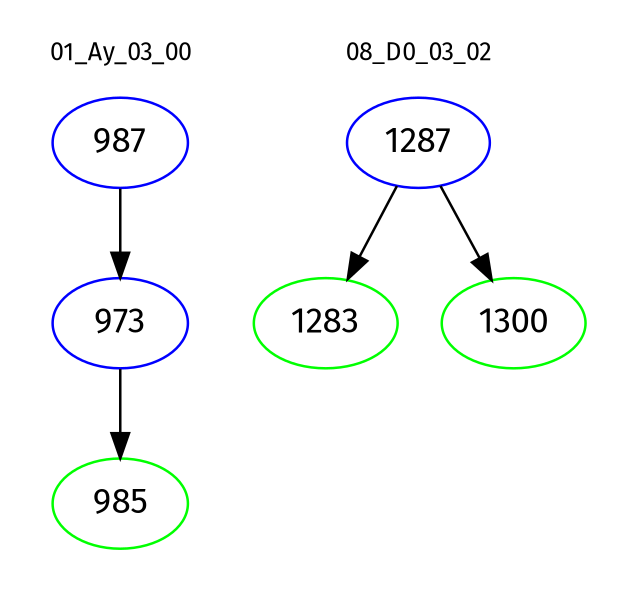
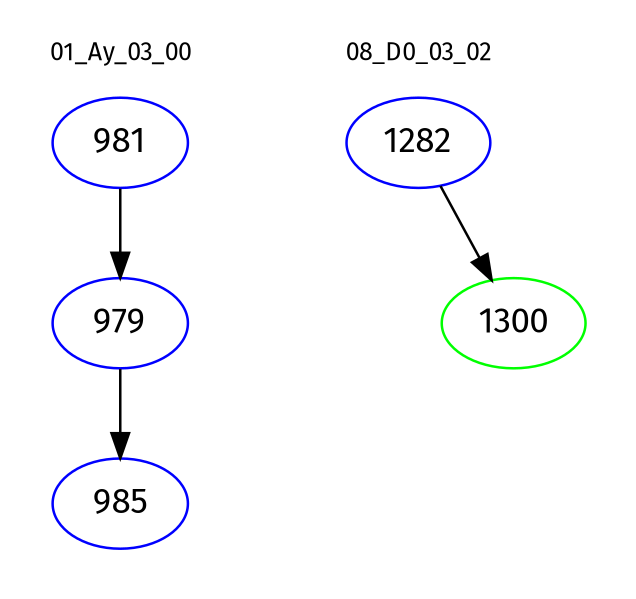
(120, 143) -> (120, 143)
(418, 143) -> (418, 143)
(120, 323) -> (120, 323)
(326, 323) -> none
(120, 504) -> (120, 504)
